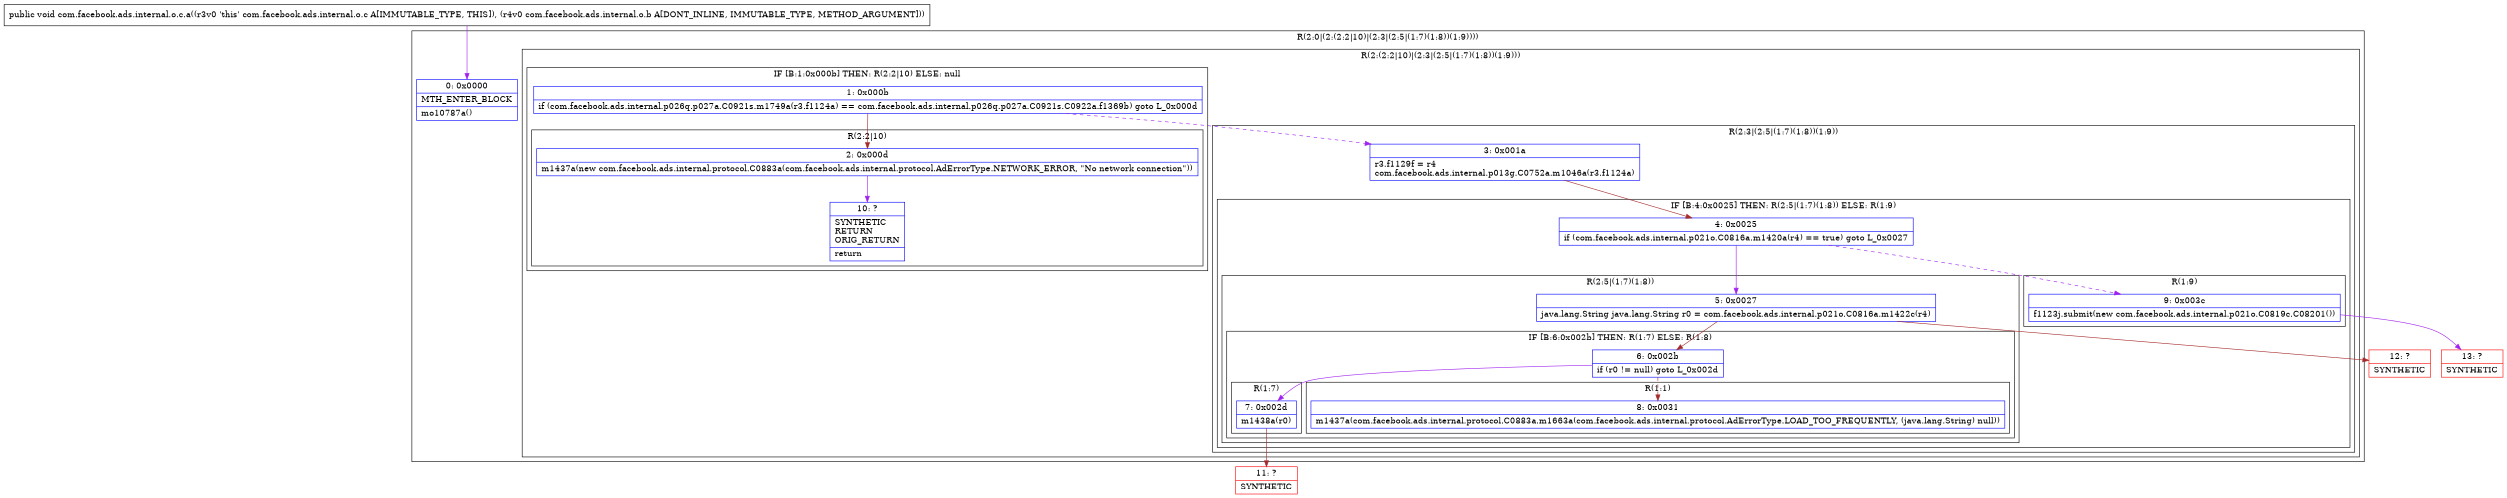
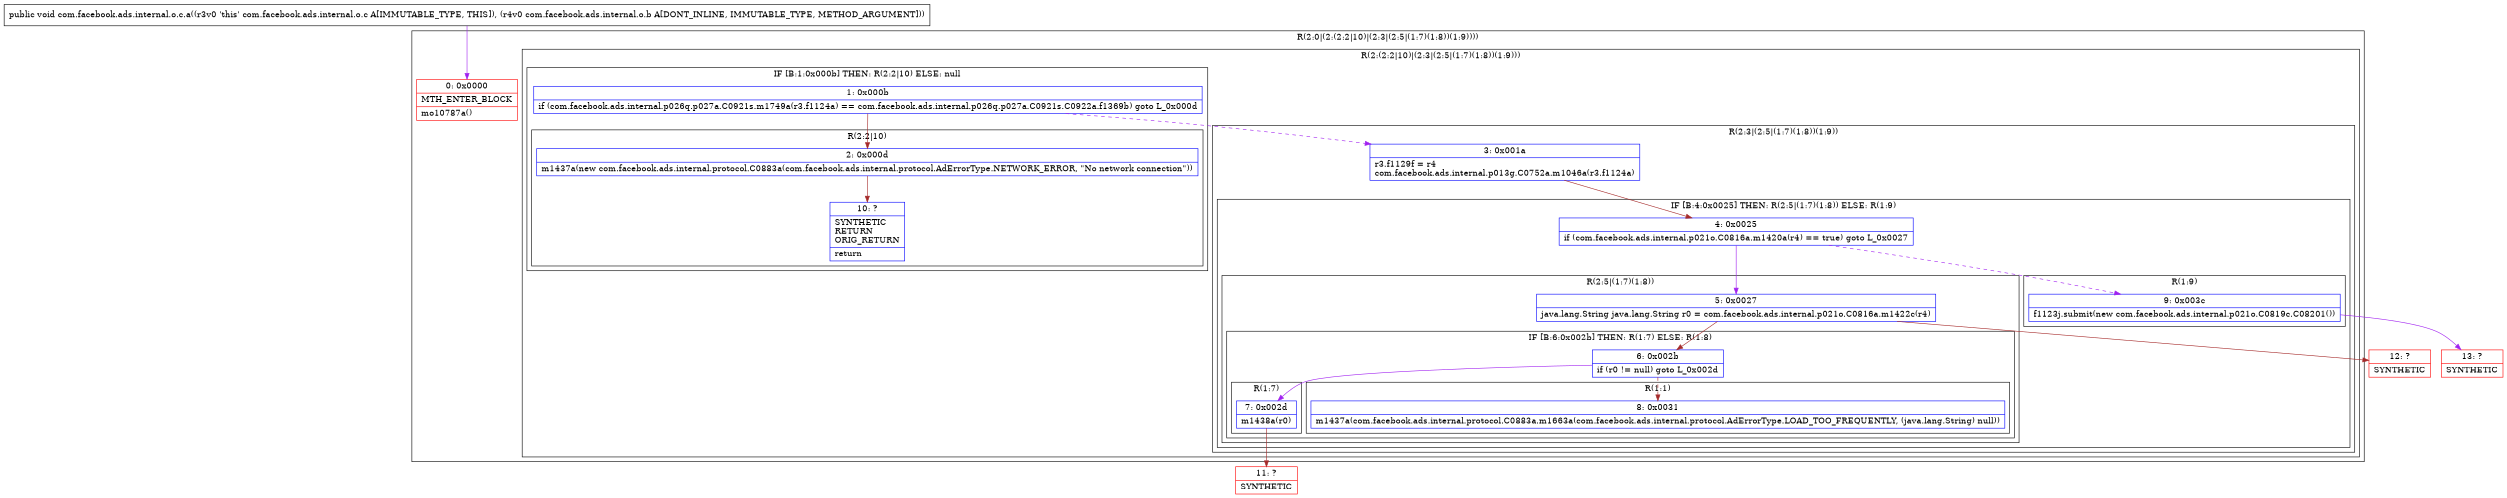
(467, 100) -> (467, 100)
(867, 186) -> (867, 186)
